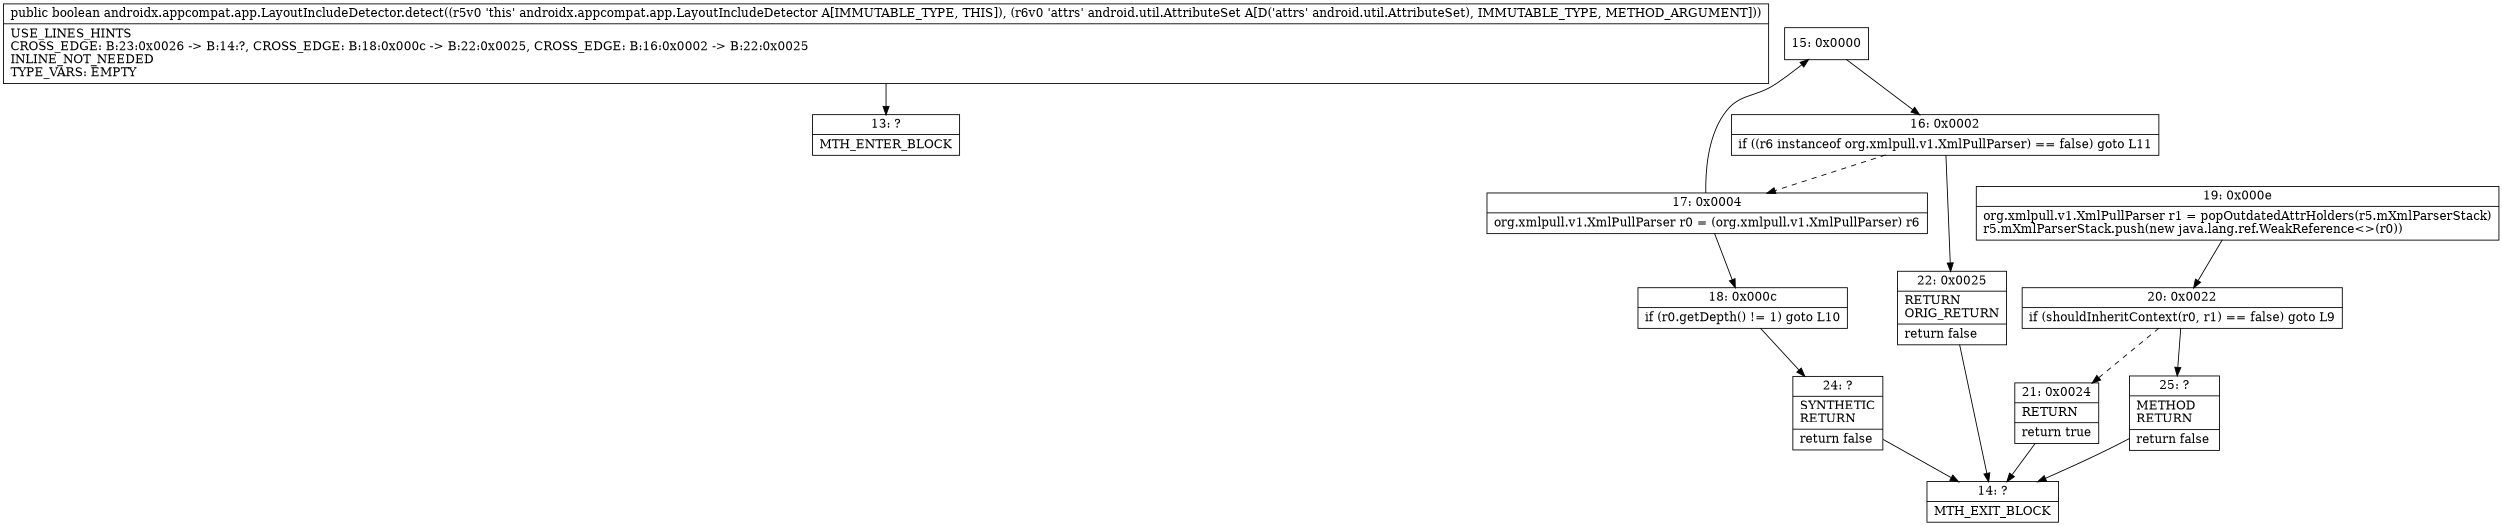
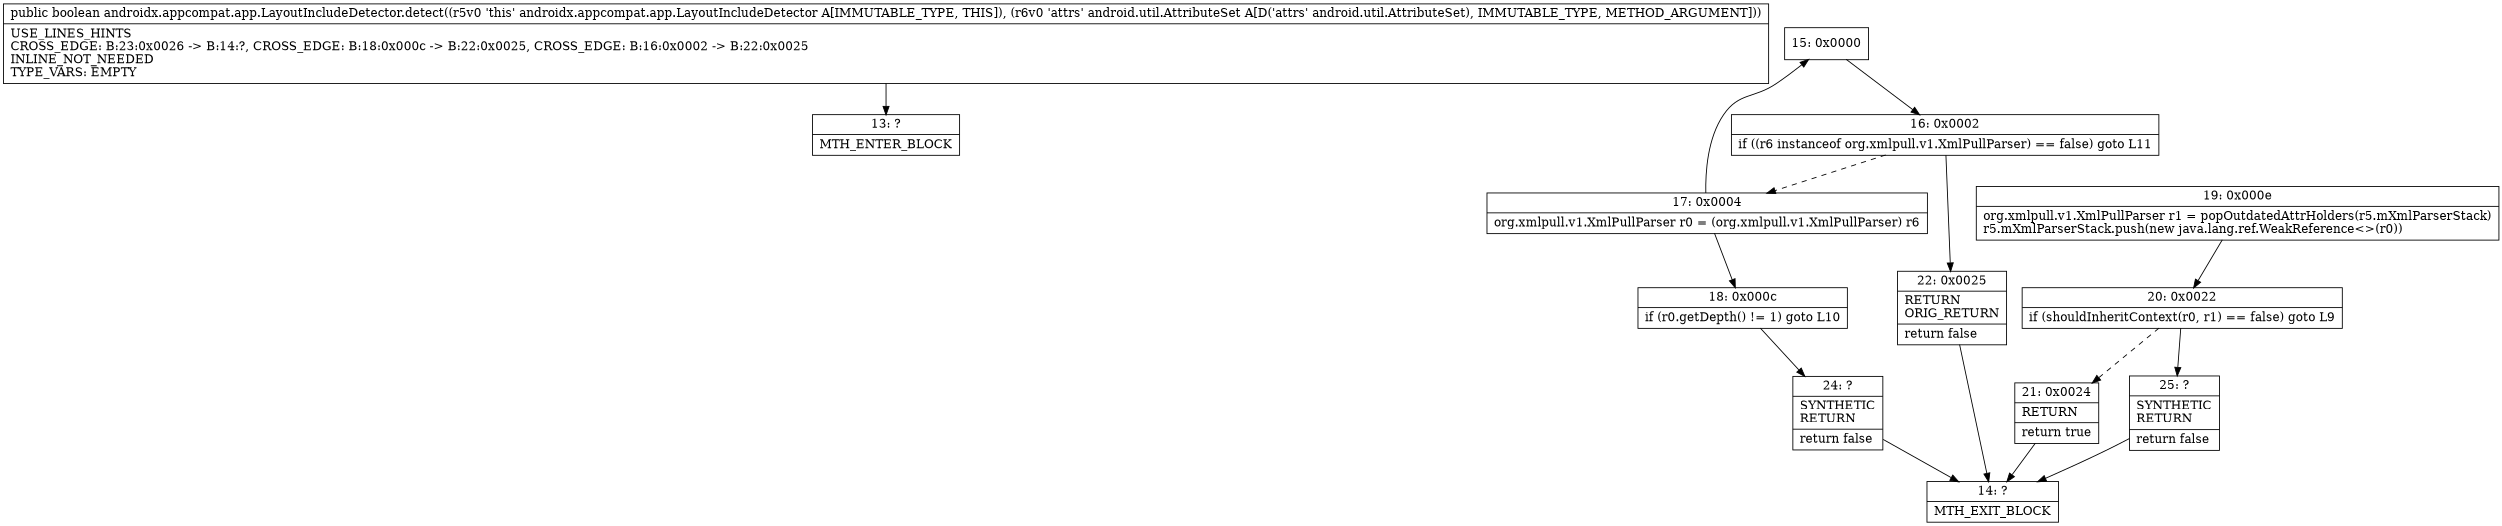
(2166, 406) -> (2174, 406)
